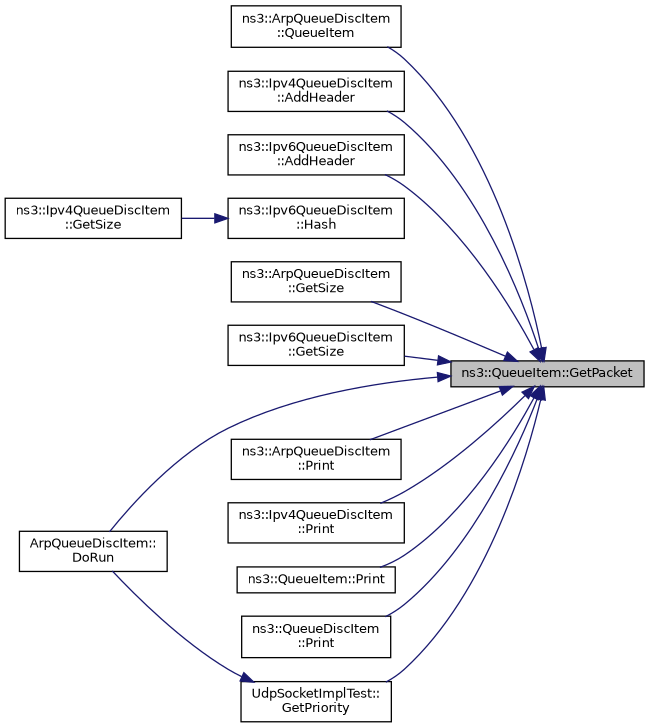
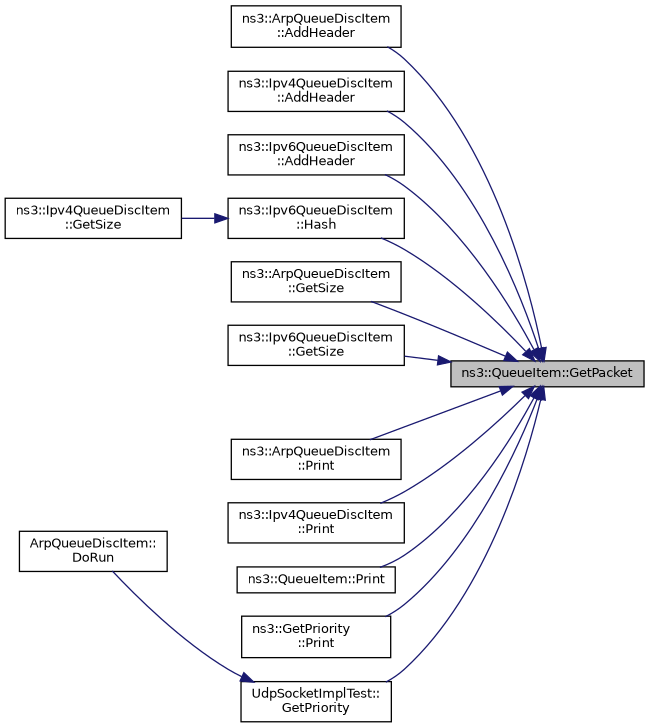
(316, 27) -> (316, 27)
(255, 417) -> (458, 288)
(316, 637) -> (316, 637)
